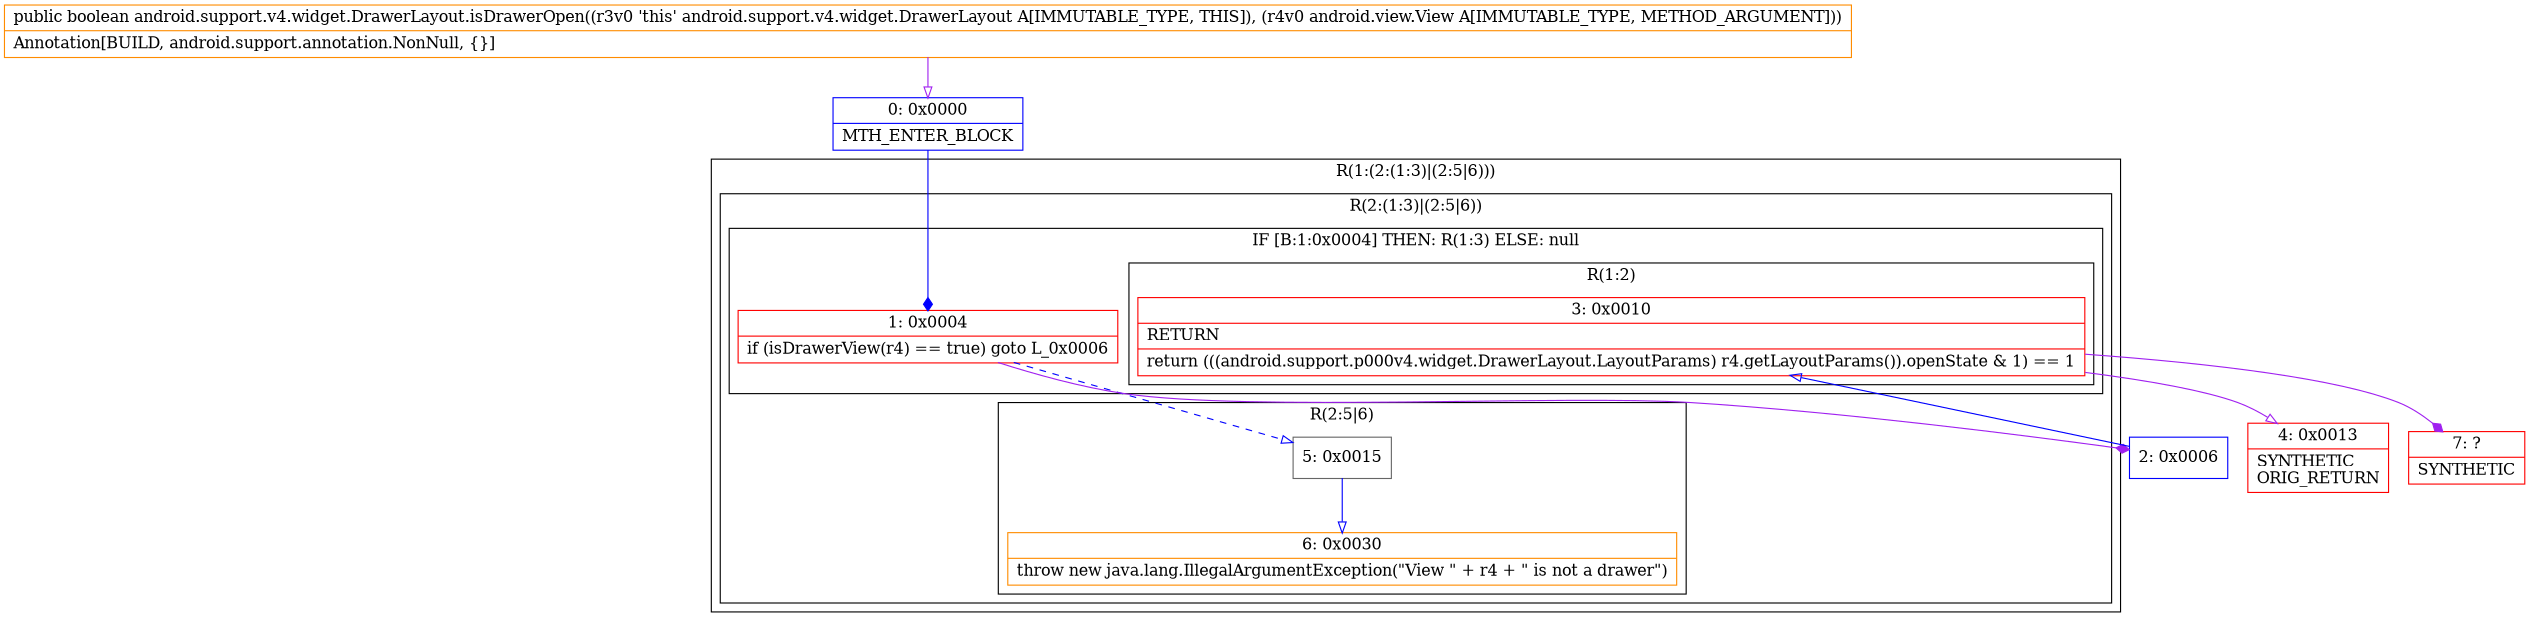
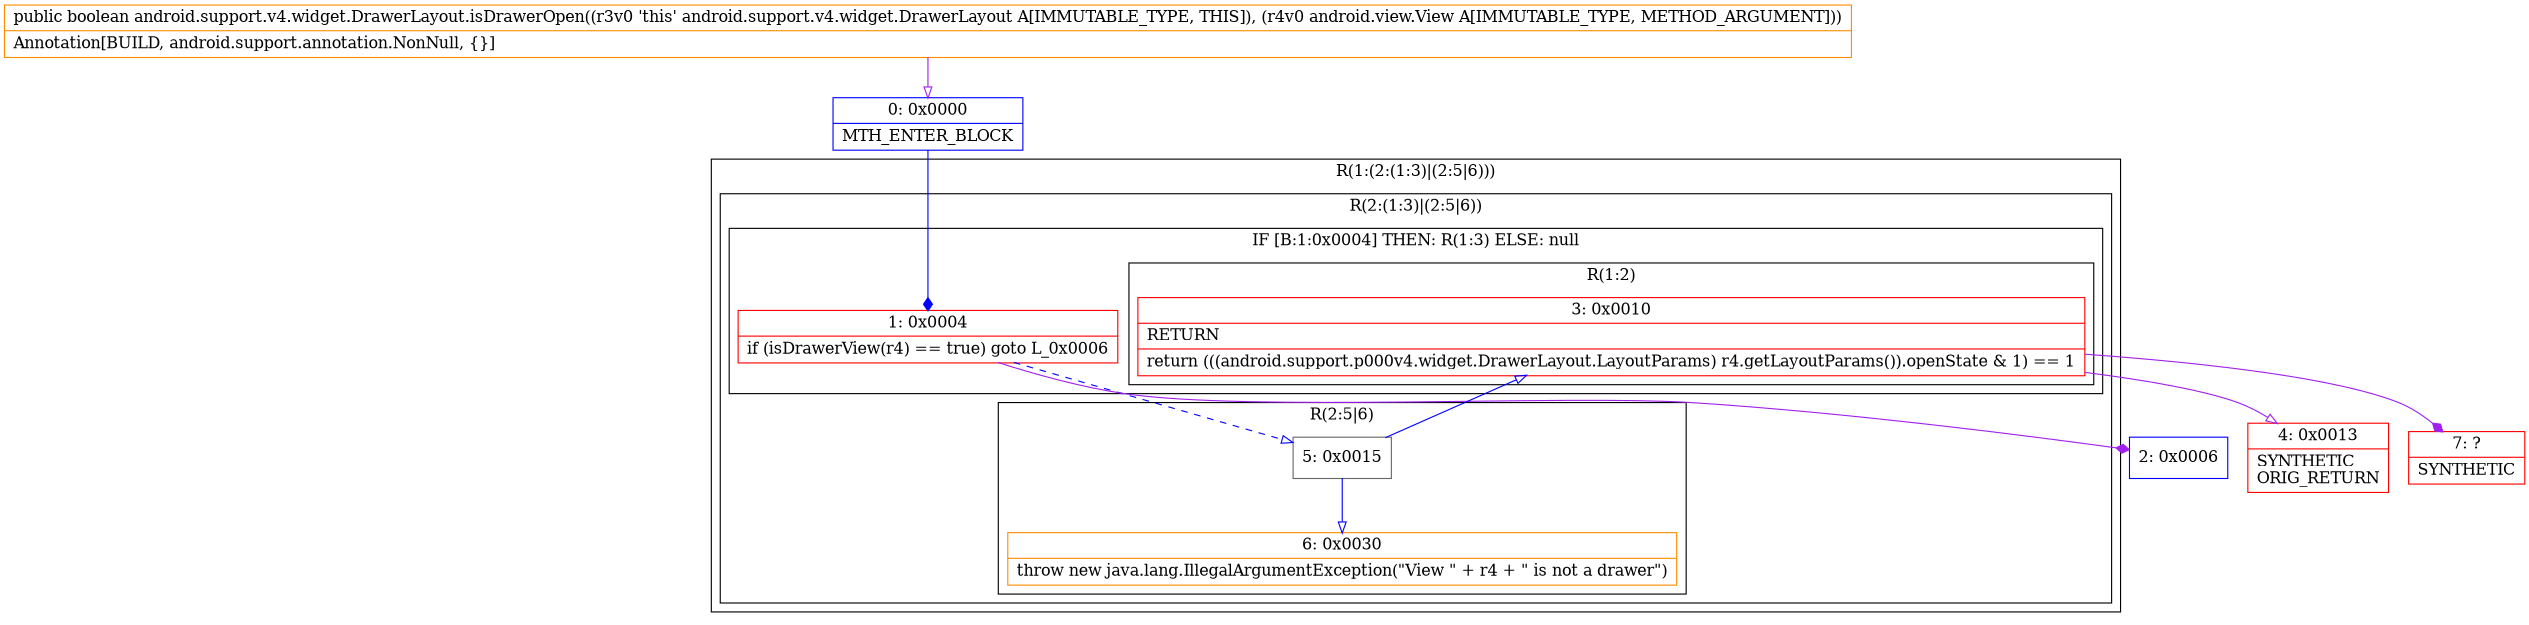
(1965, 412) -> (1447, 410)
